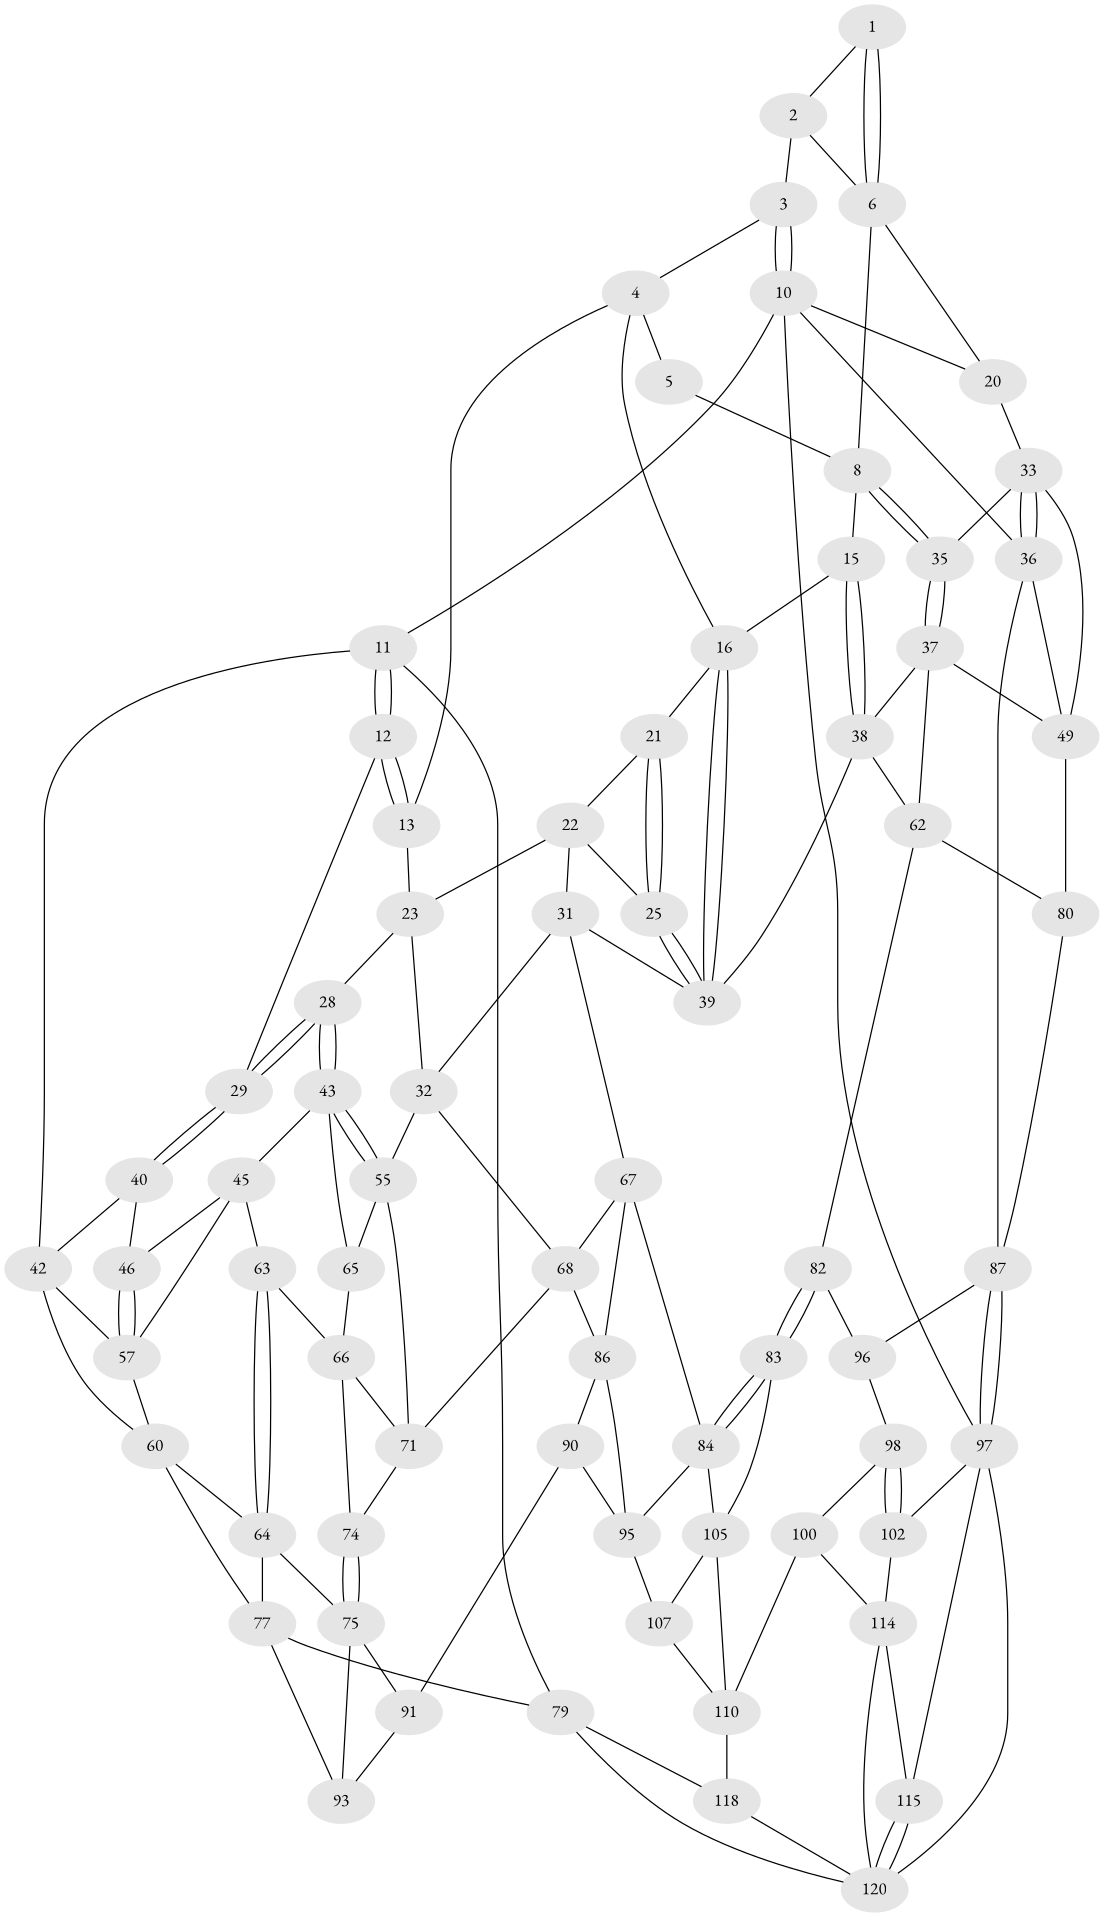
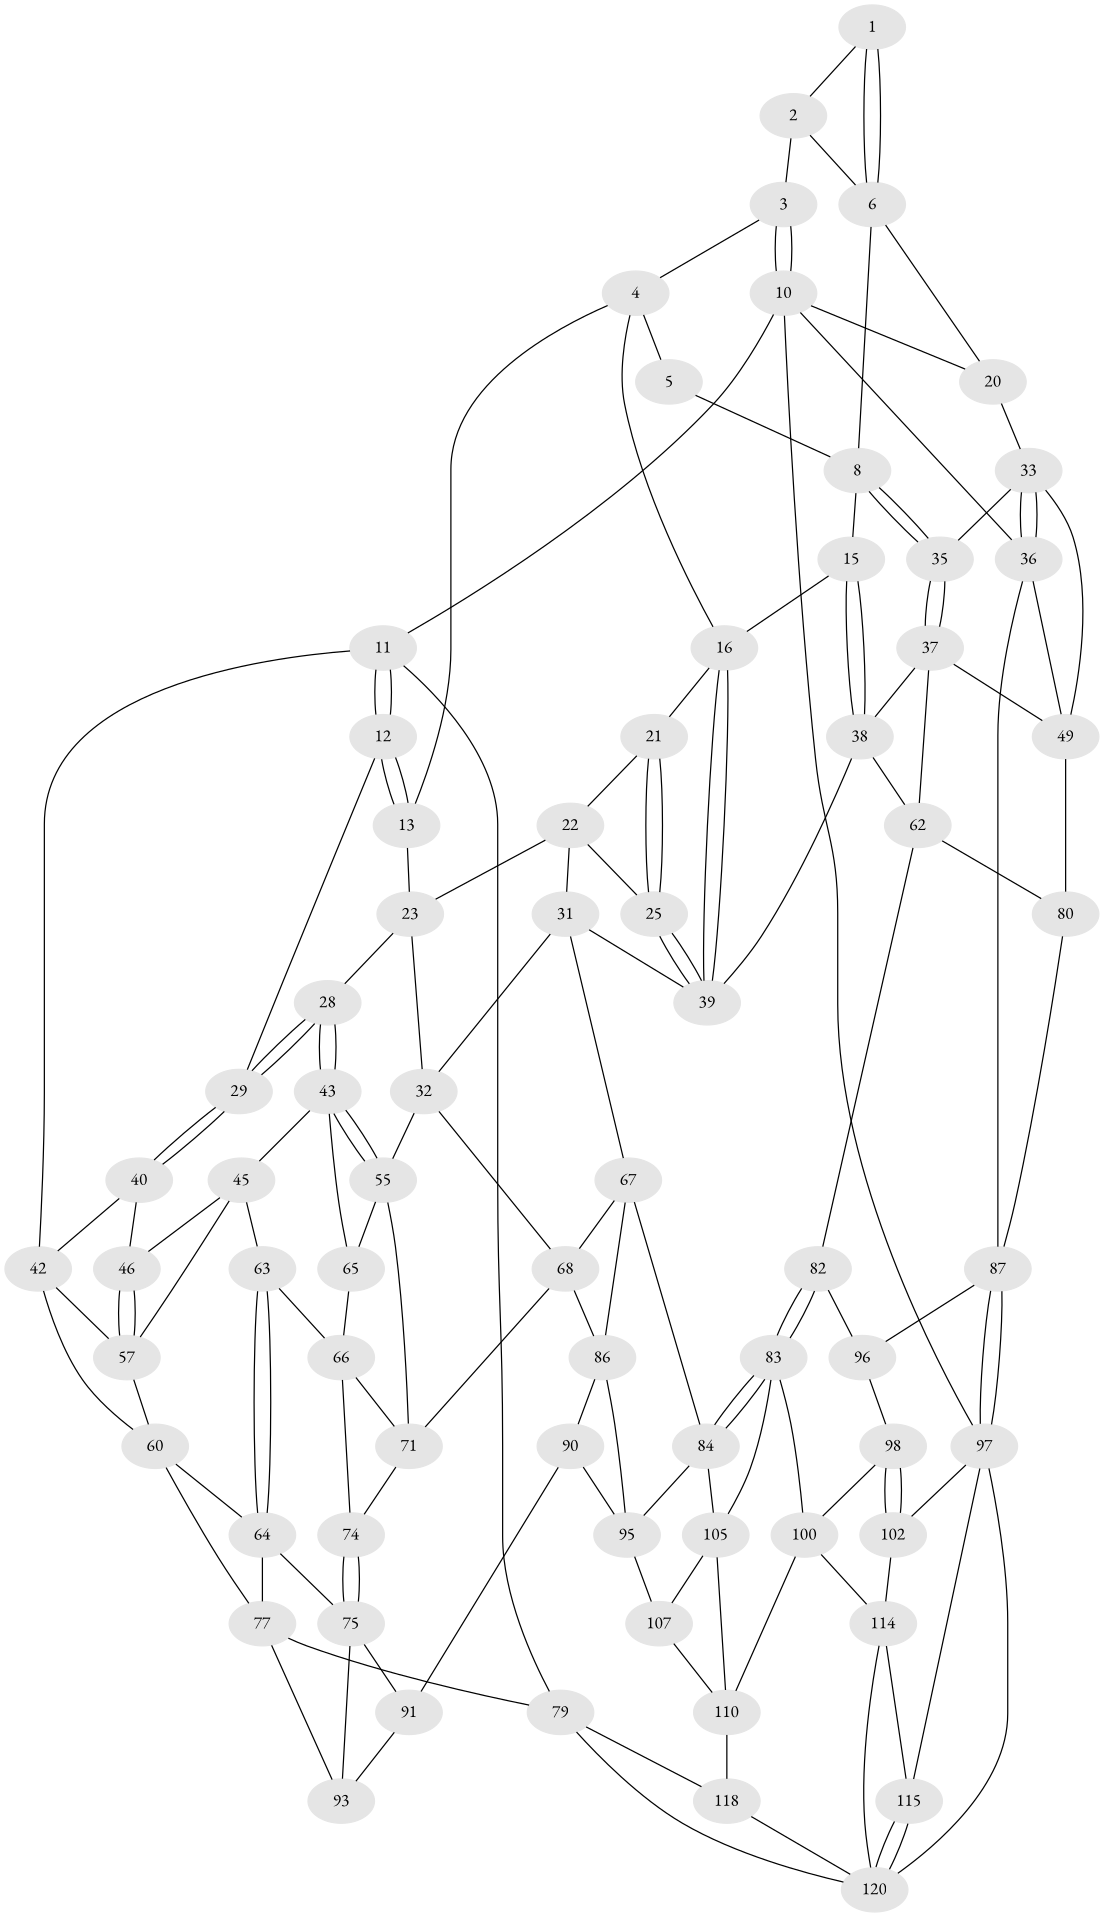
none -> (795, 1446)
